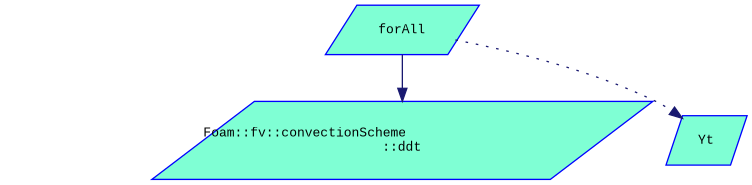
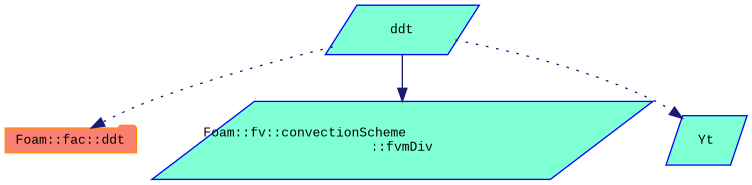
(402, 30) -> (402, 30)
none -> (71, 140)
(402, 140) -> (402, 140)
